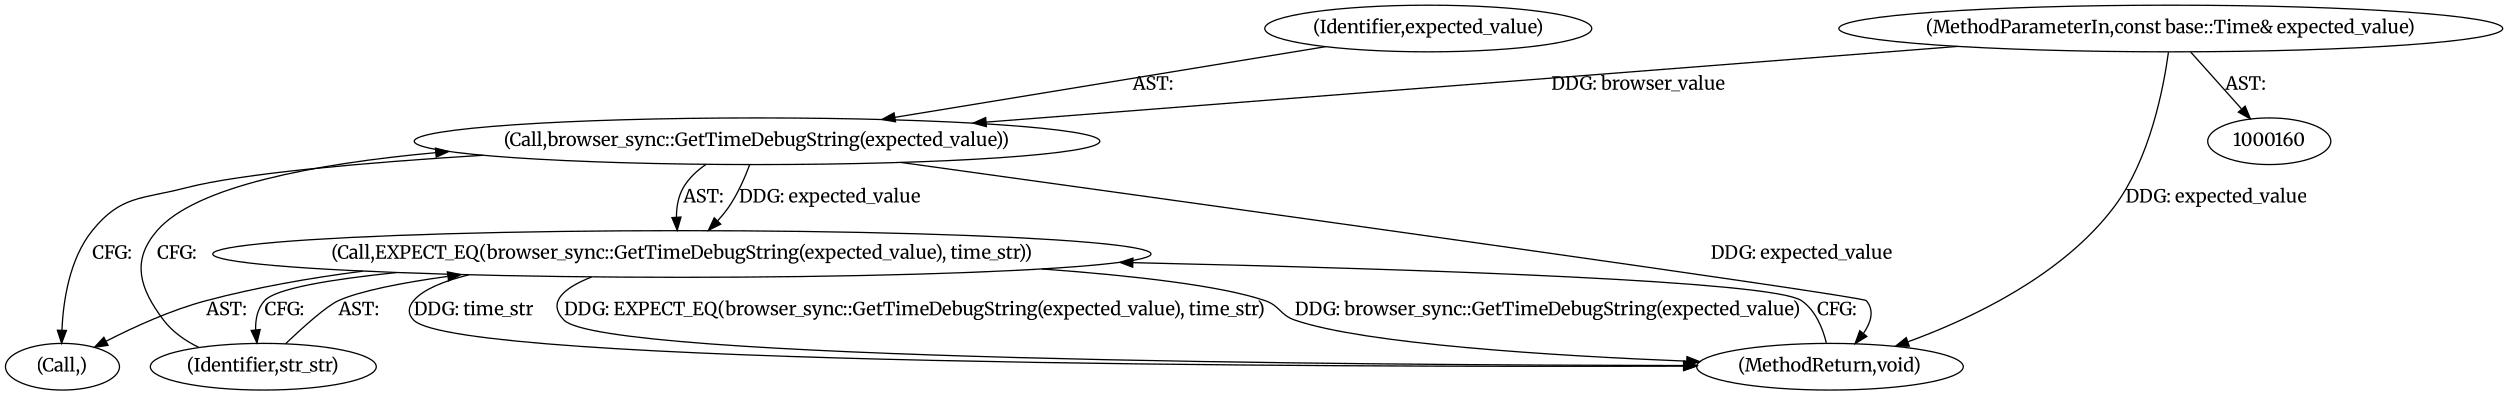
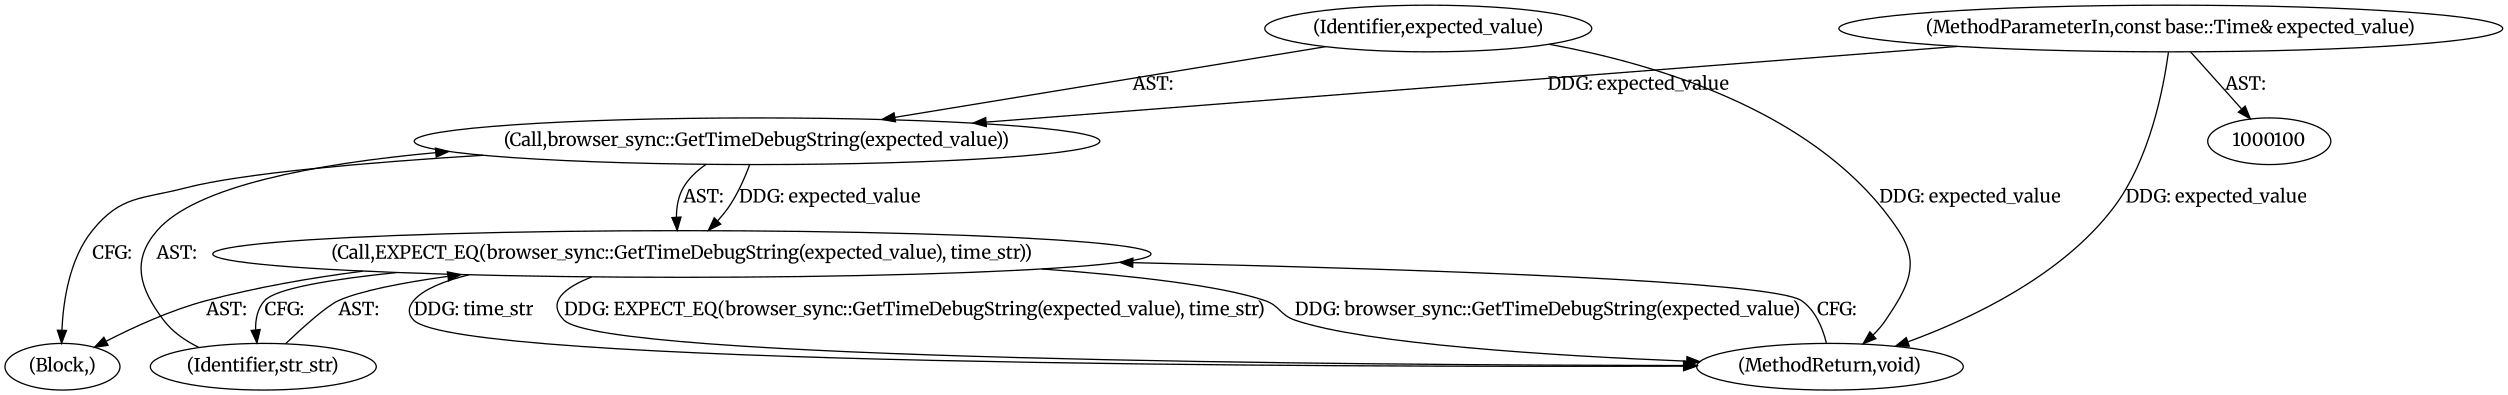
(1639, 85) -> (1639, 85)
(2269, 141) -> (2269, 141)
(1401, 232) -> (1794, 133)
(179, 254) -> (179, 254)
(62, 367) -> (62, 367)
